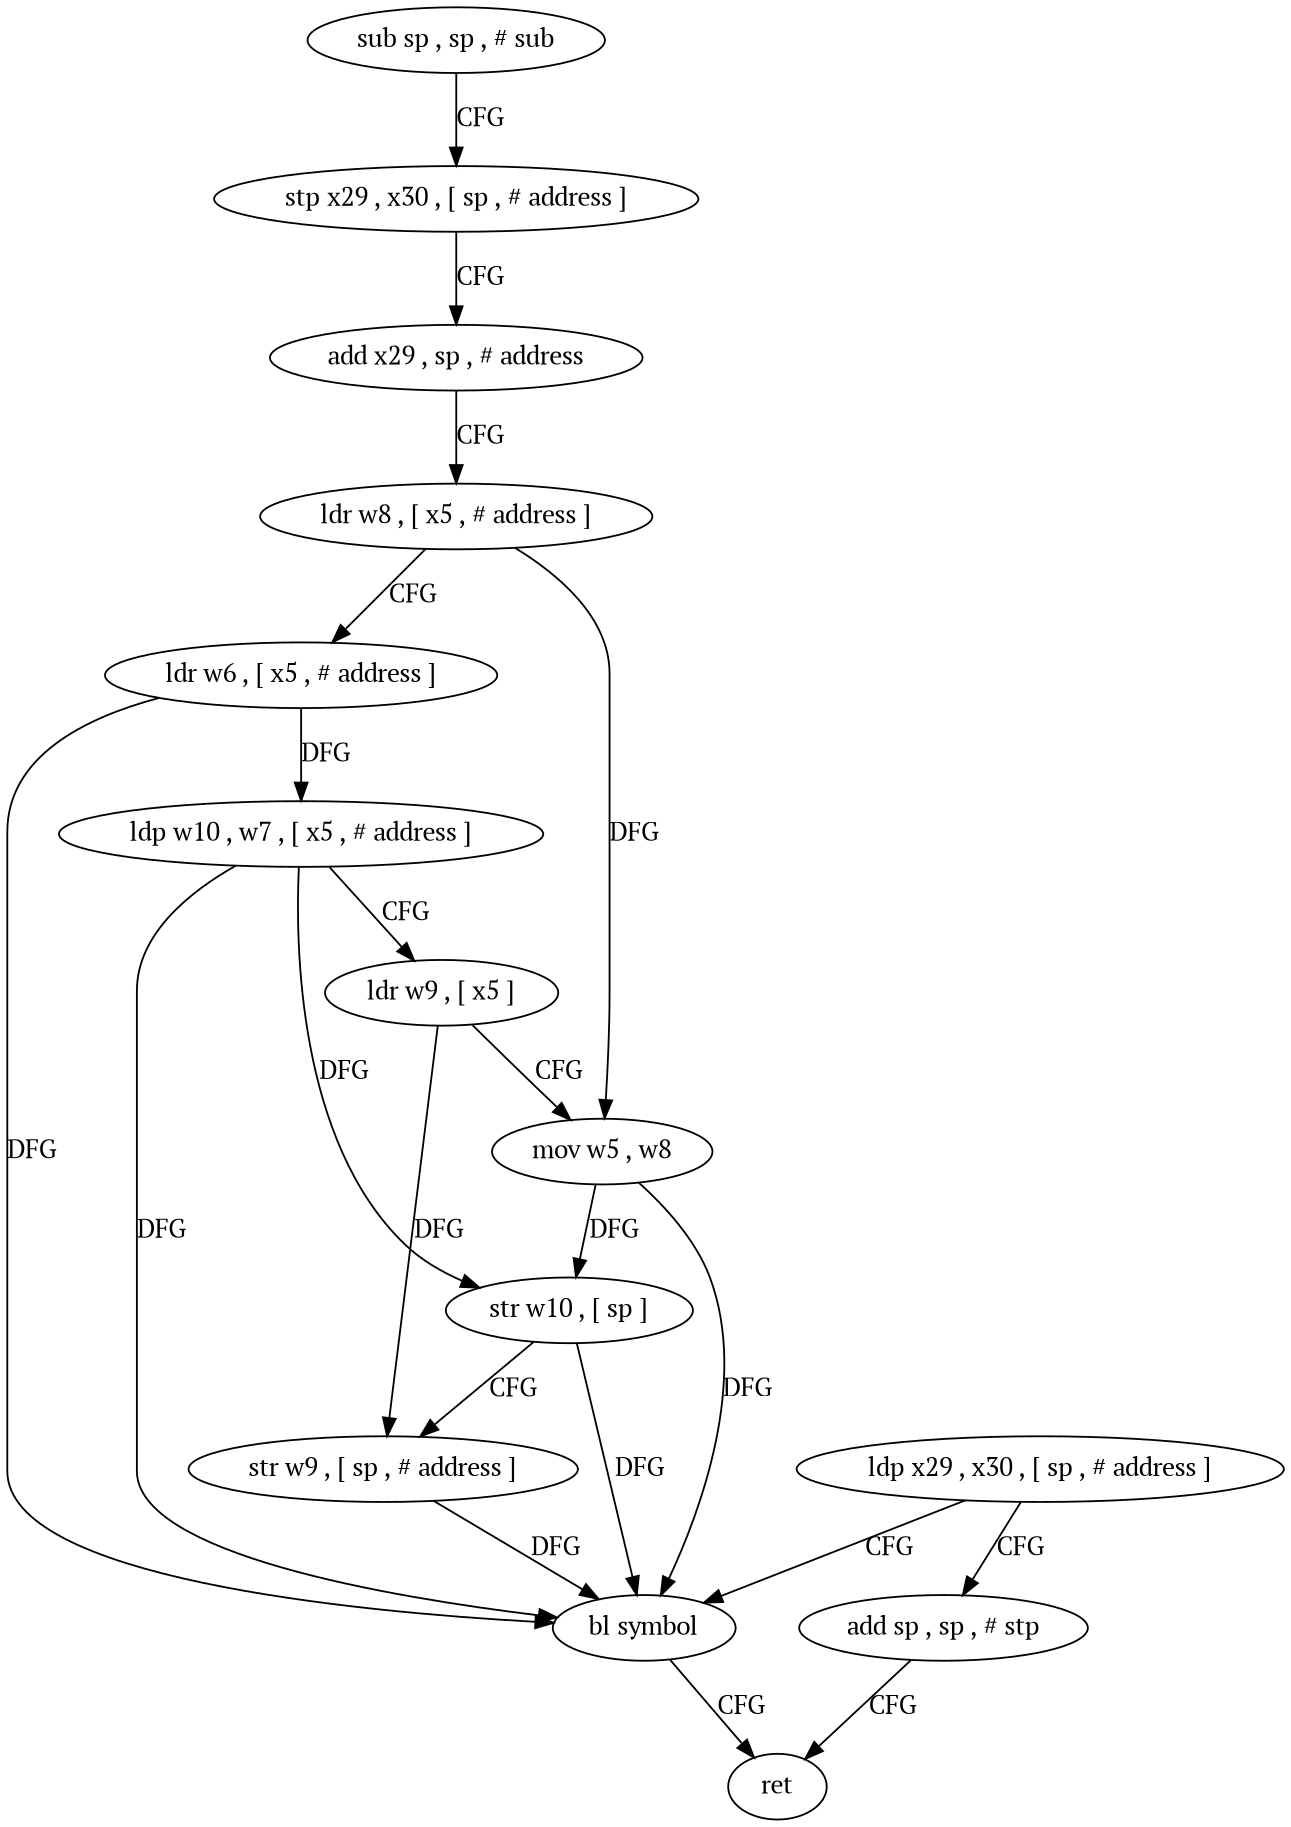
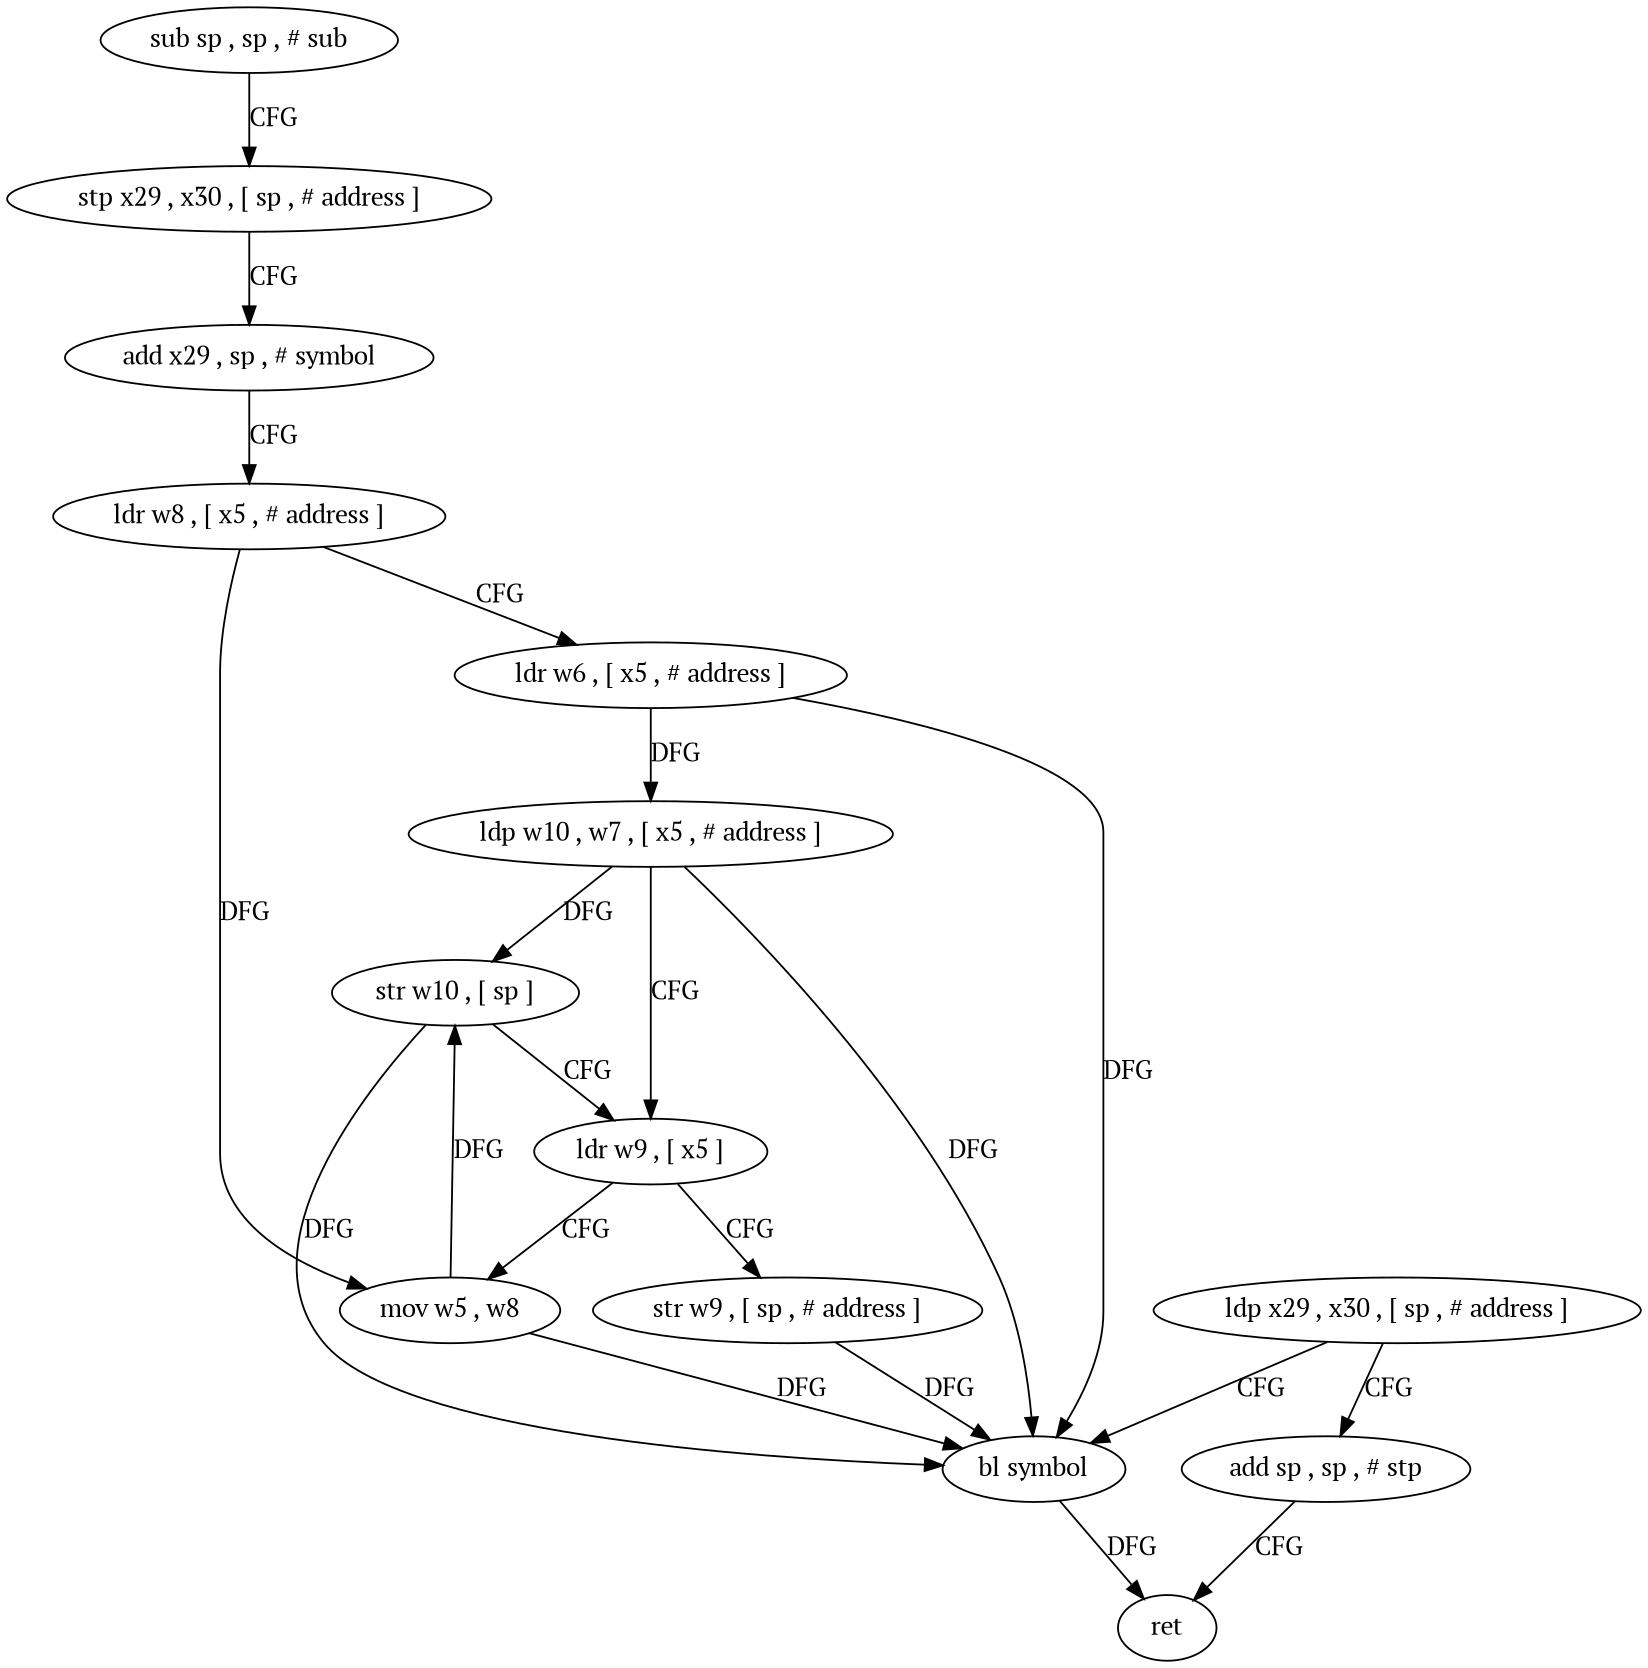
(456, 358) -> (249, 358)
(440, 1231) -> (750, 1231)
(484, 1383) -> (546, 1066)
(742, 1707) -> (1133, 1549)
